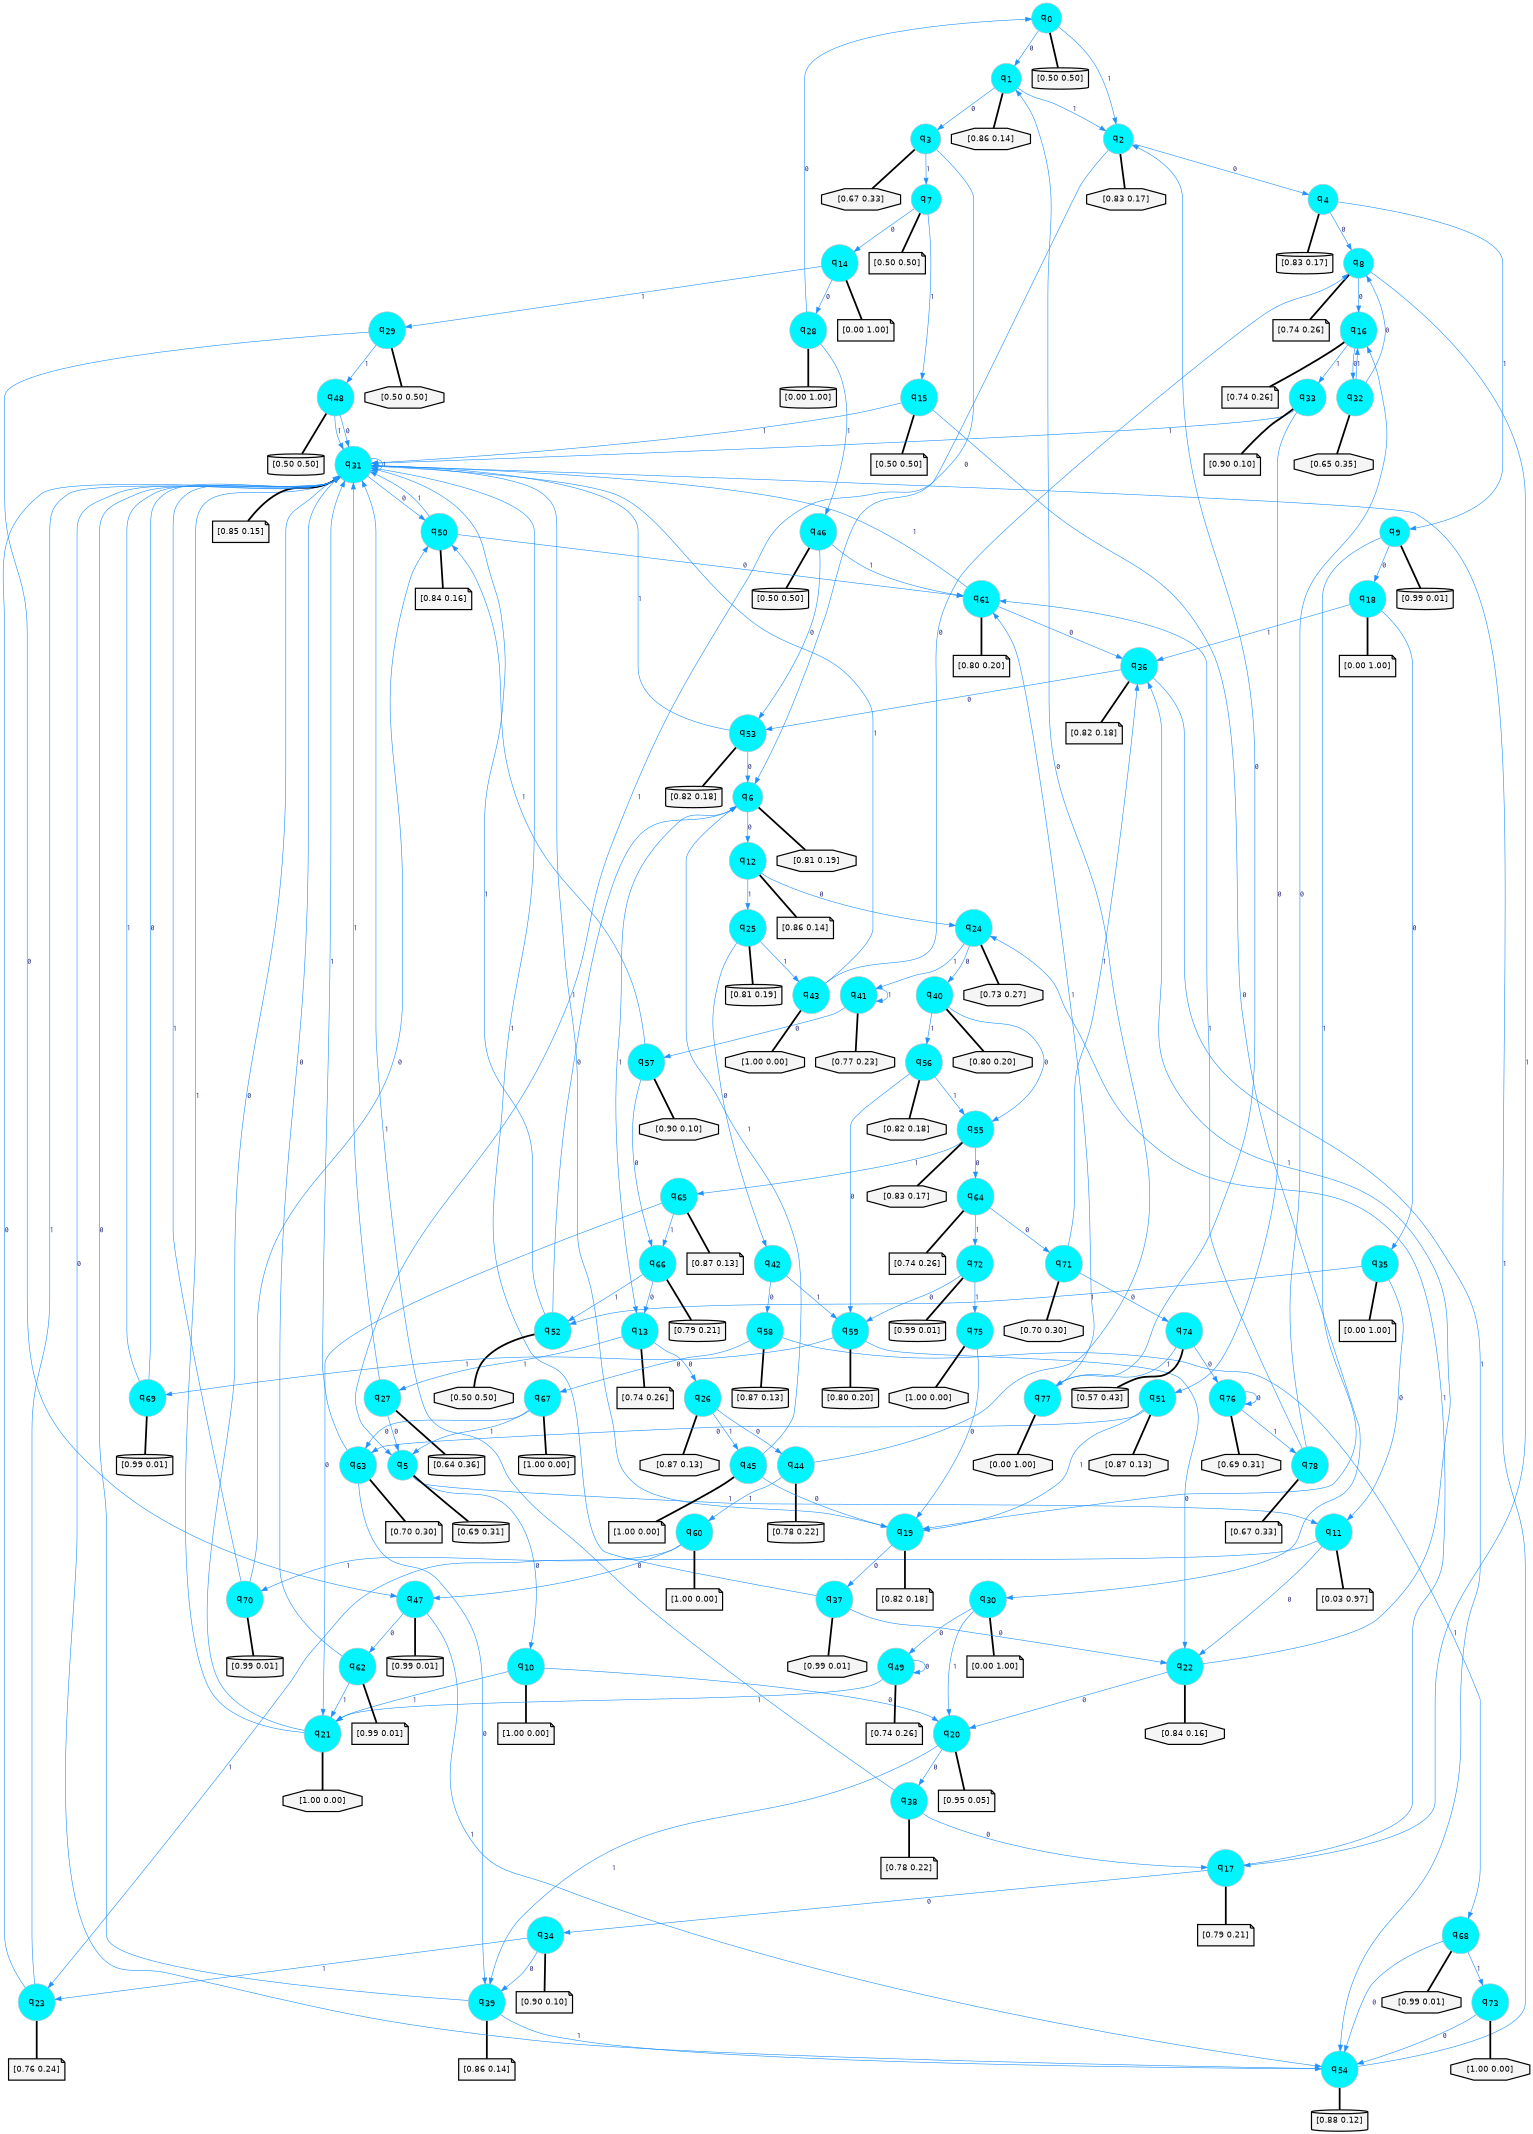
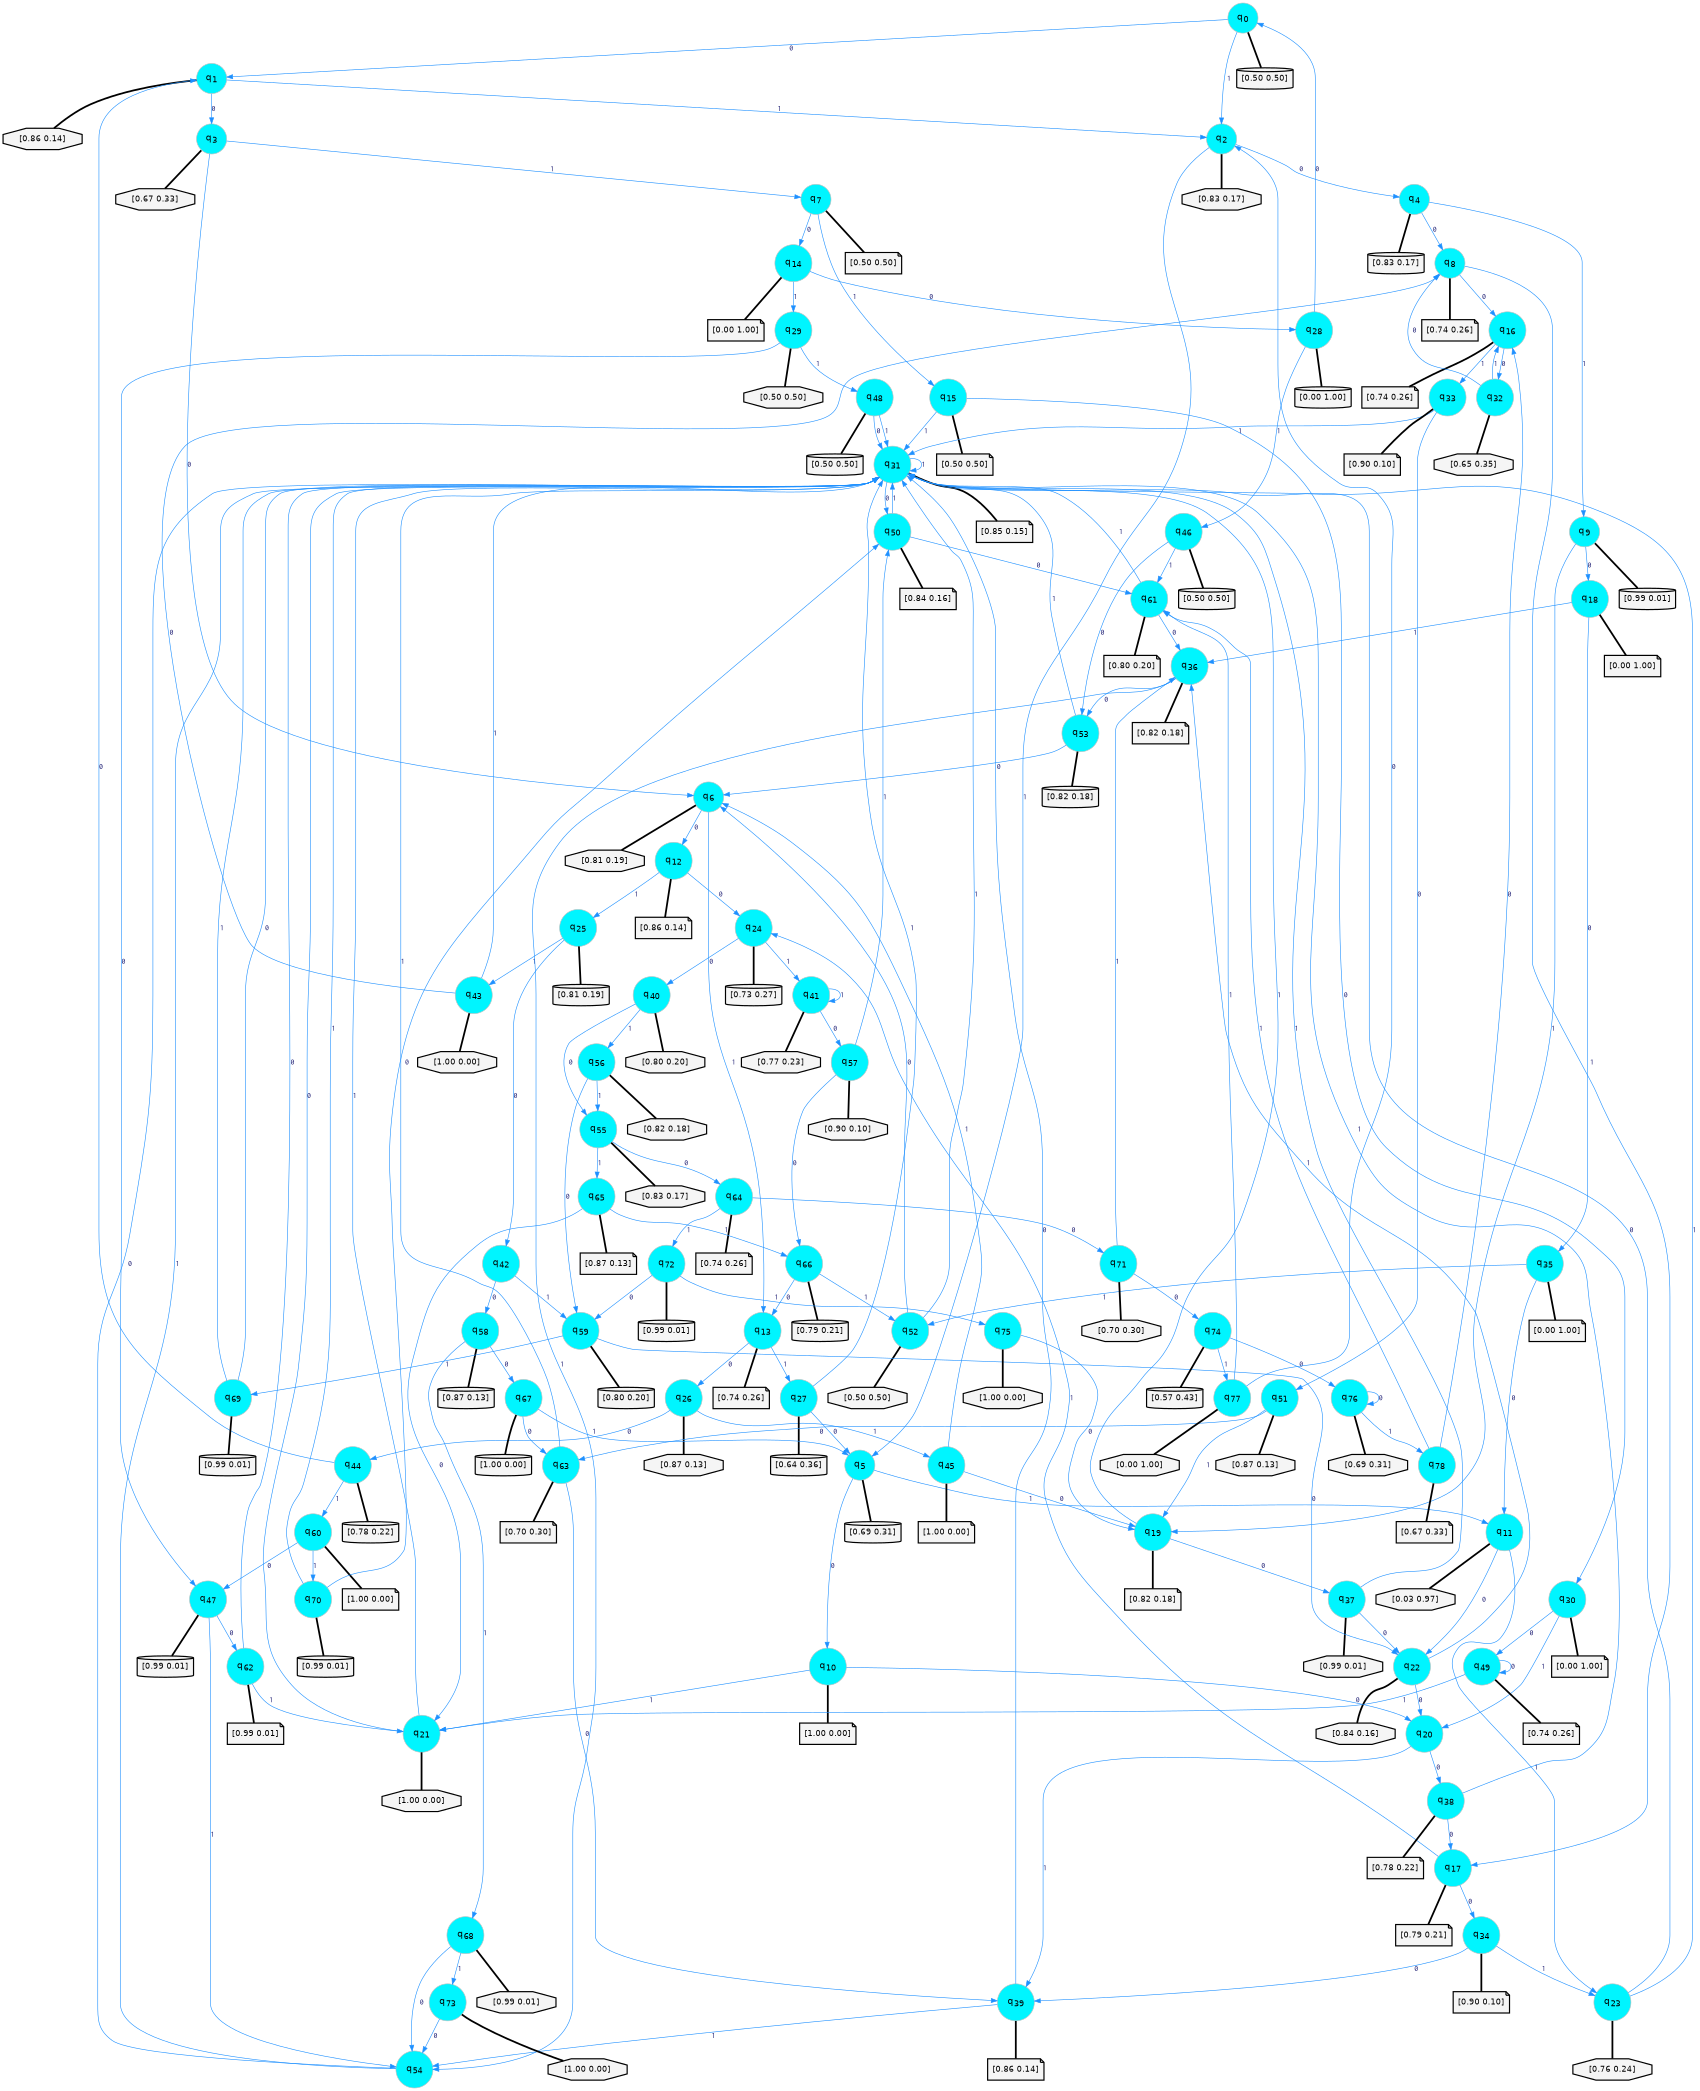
(1003, 995) -> (754, 995)
(1345, 1599) -> (1416, 1599)
(967, 1801) -> none
(37, 2069) -> (1612, 2069)
(1340, 2121) -> none
